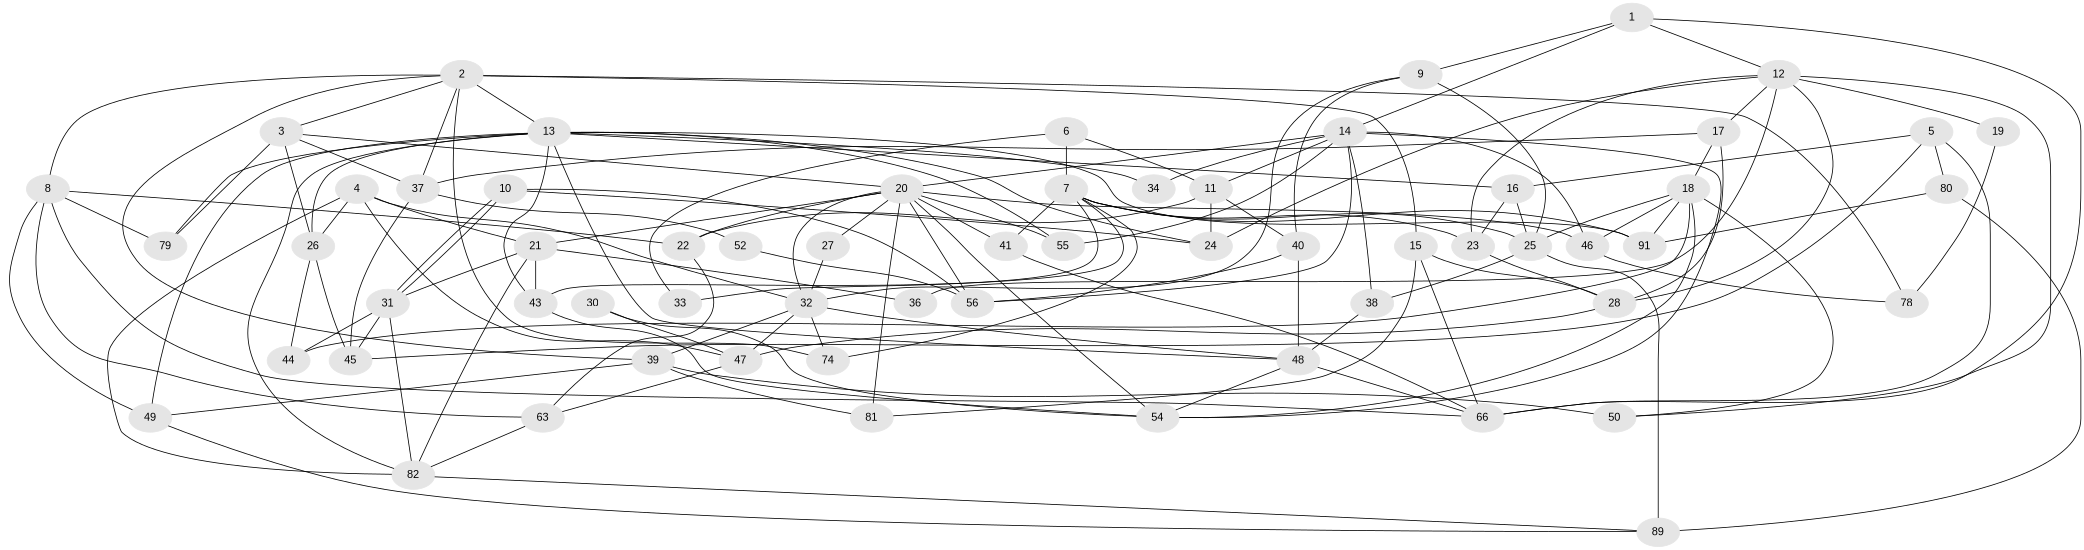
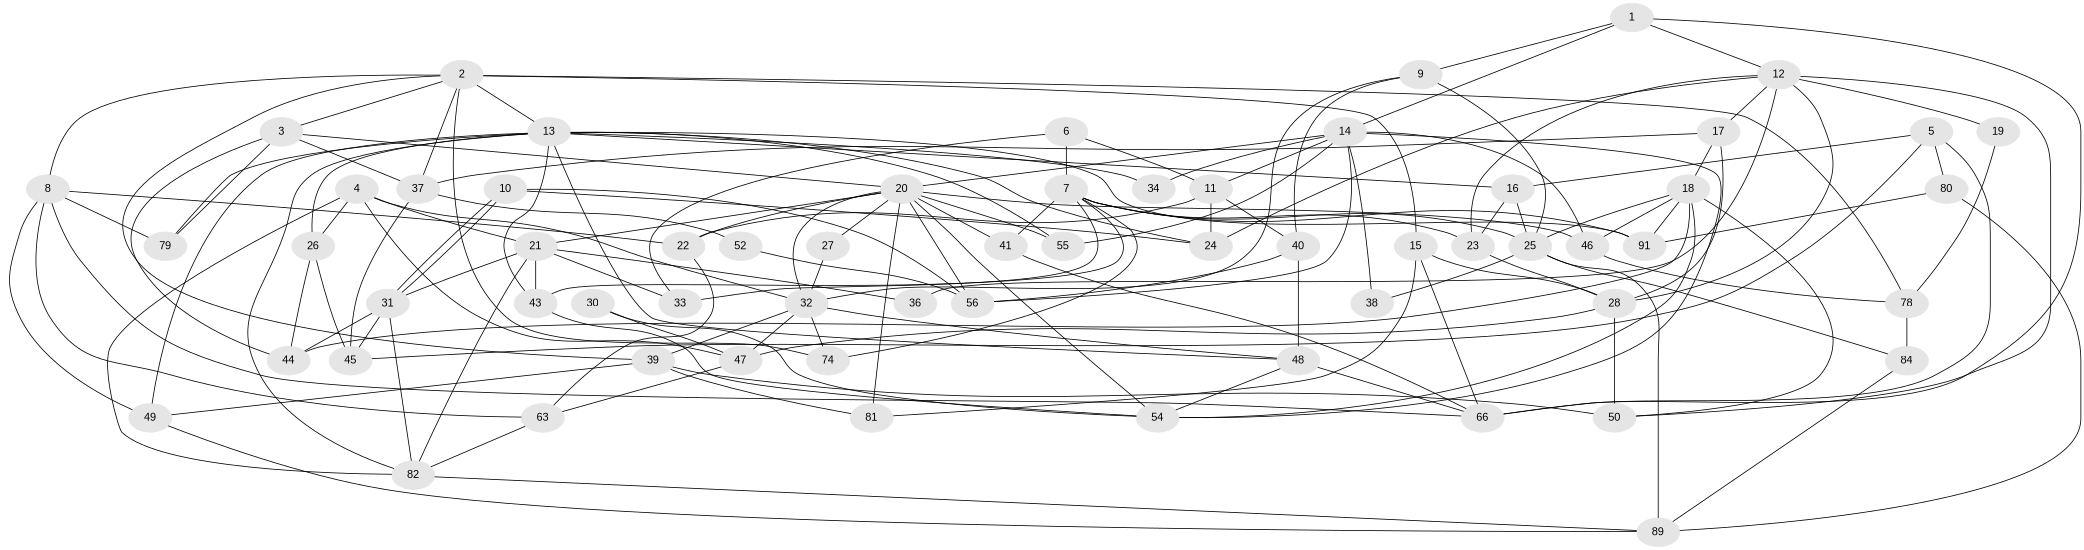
(296, 183) -> (131, 237)
none -> (608, 275)
(1340, 329) -> none
none -> (1907, 361)
none -> (1615, 363)
